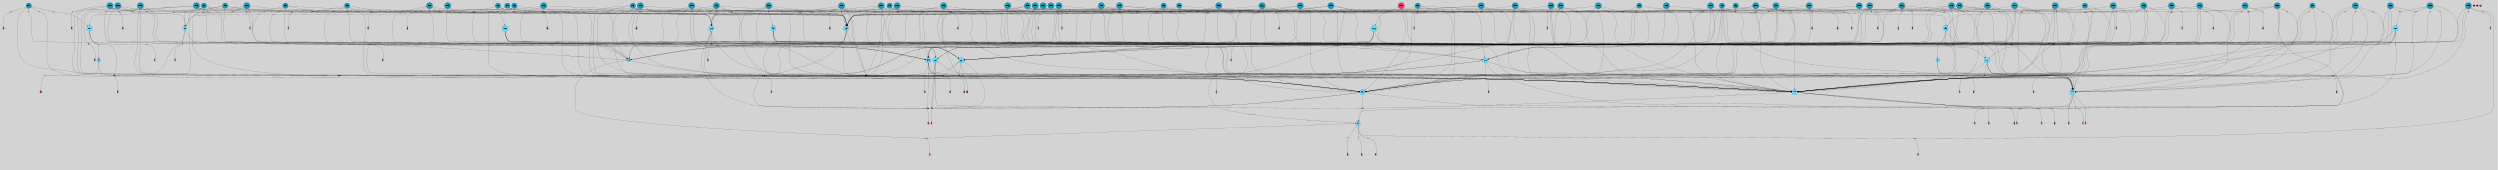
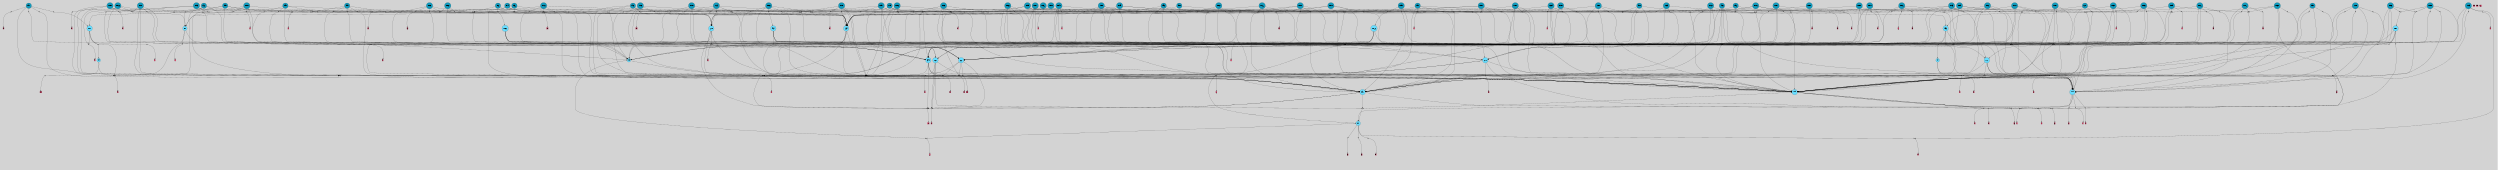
(1401, 6) -> (1401, 6)
